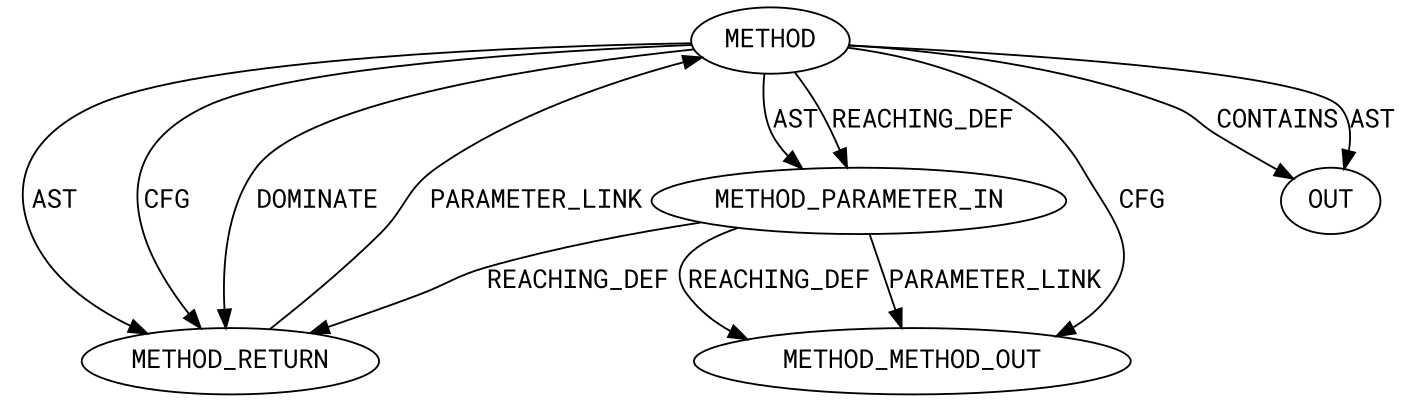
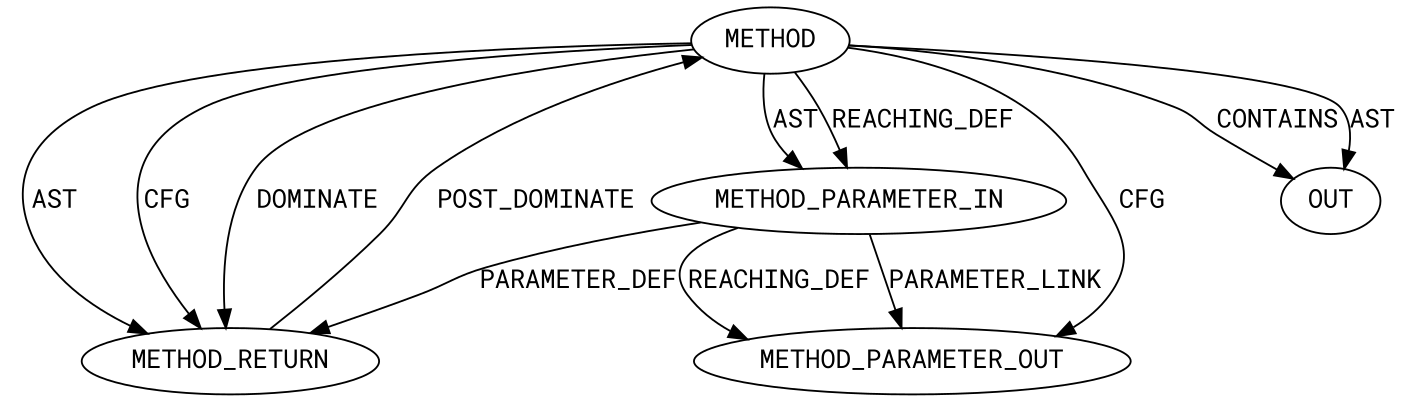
(536, 201) -> (536, 201)
(579, 281) -> (579, 281)
(912, 361) -> (912, 361)
